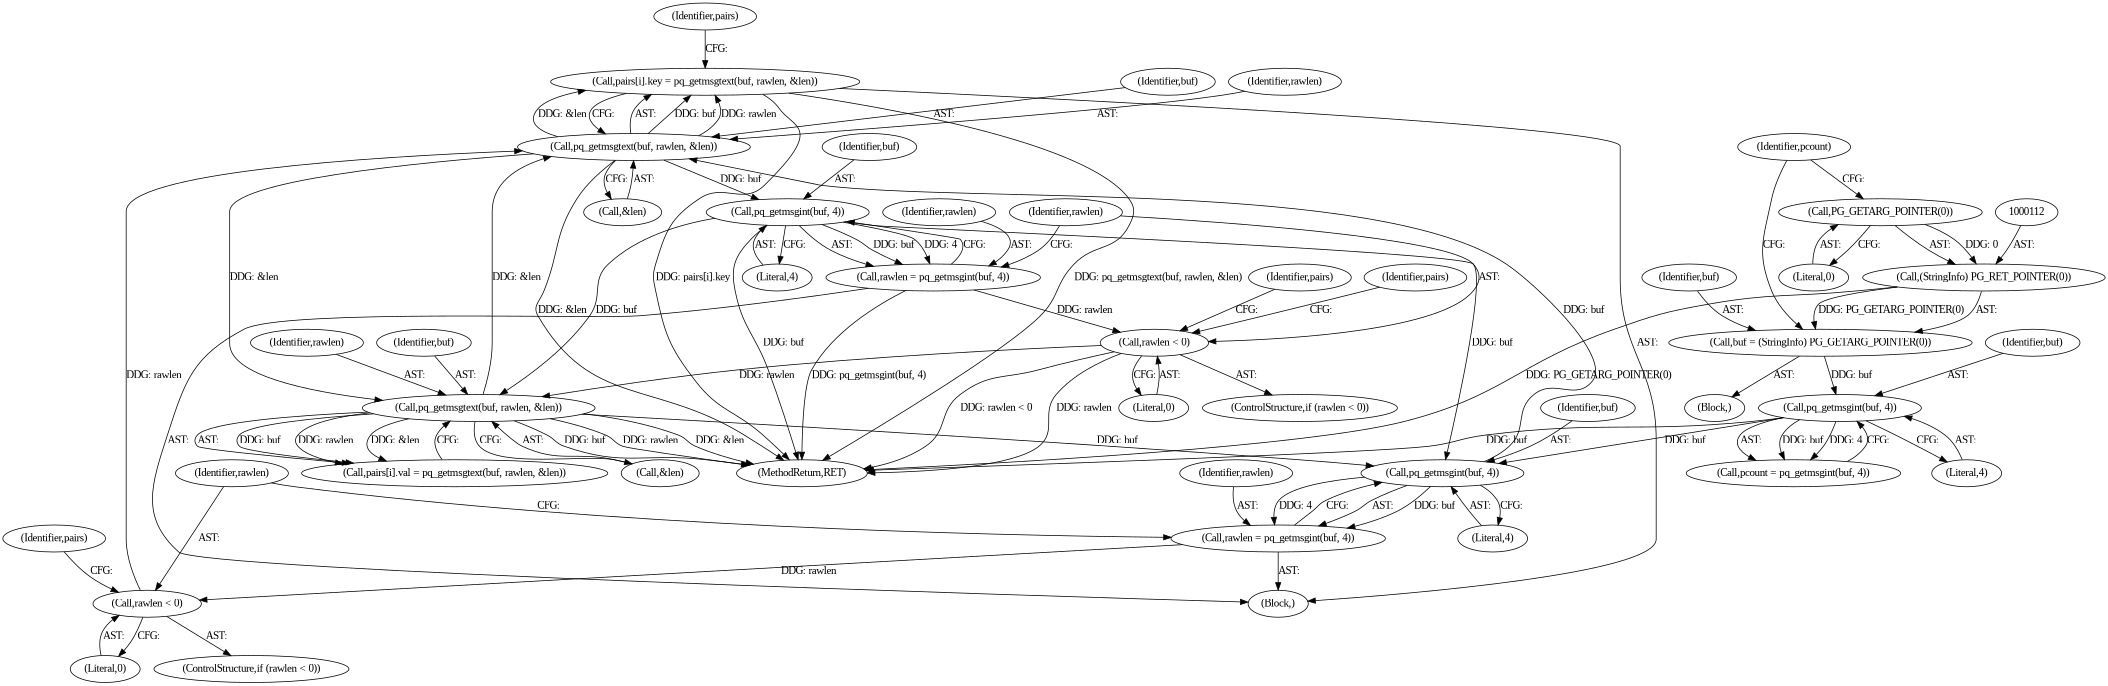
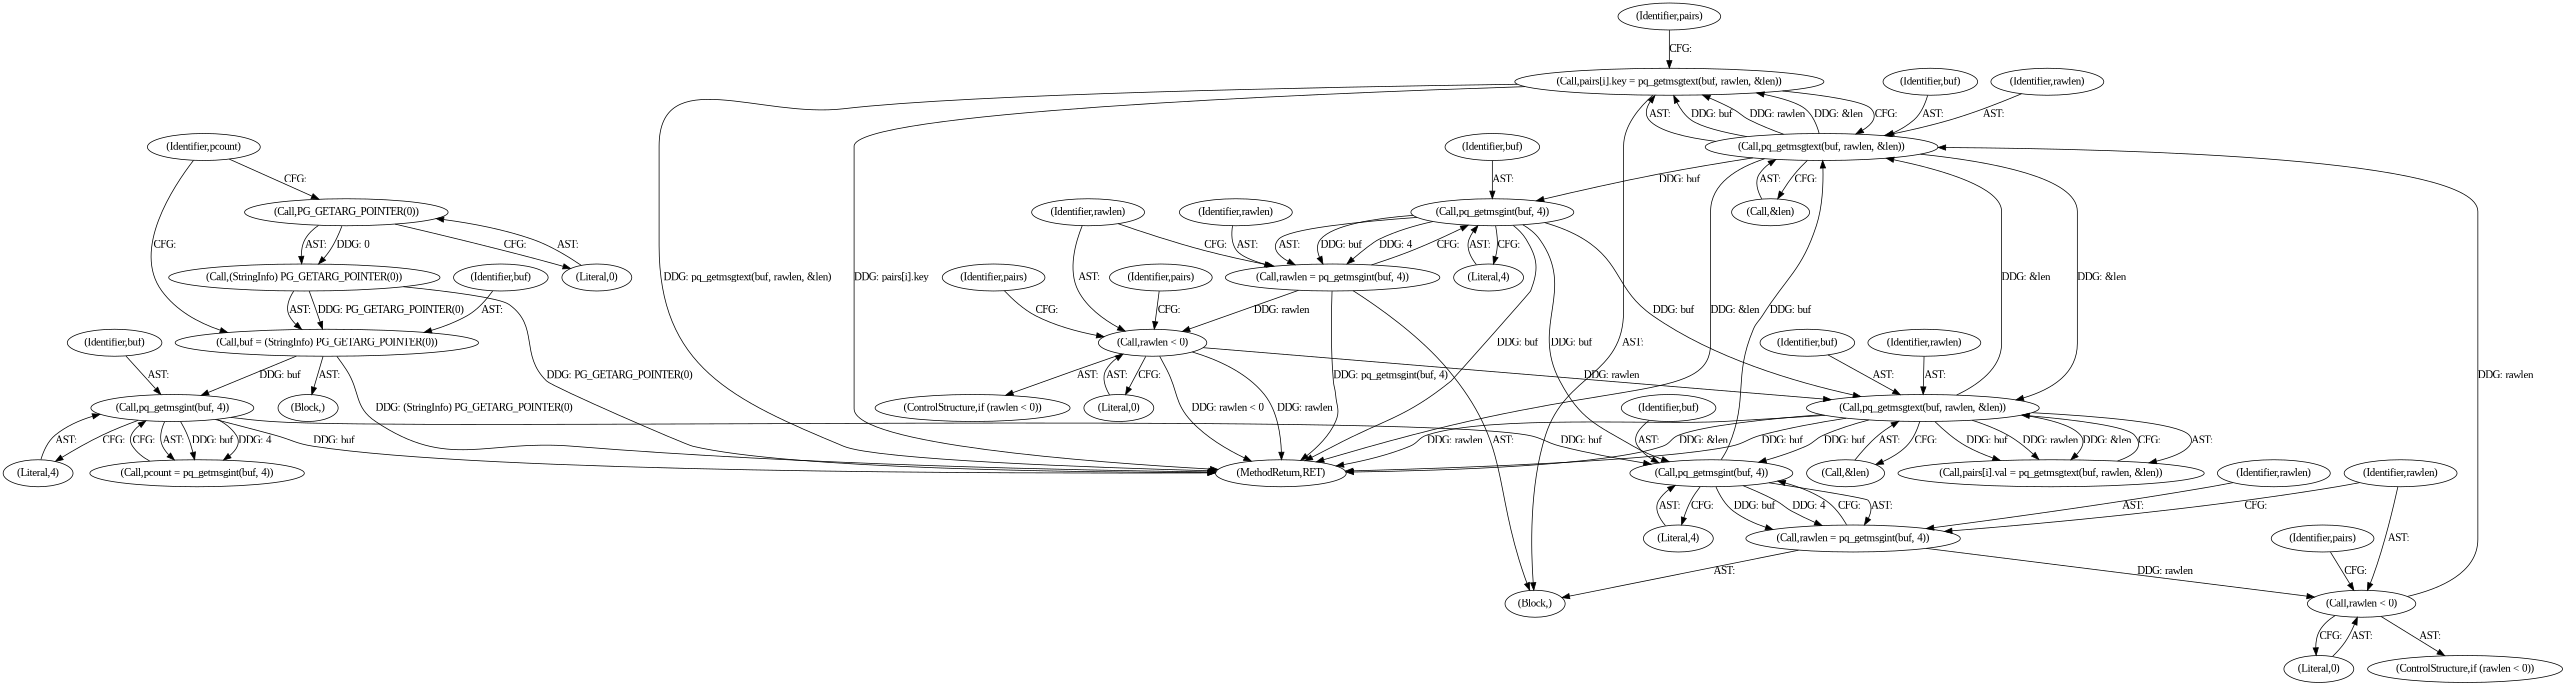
(2027, 212) -> none
(1984, 278) -> (304, 278)
none -> (704, 455)
